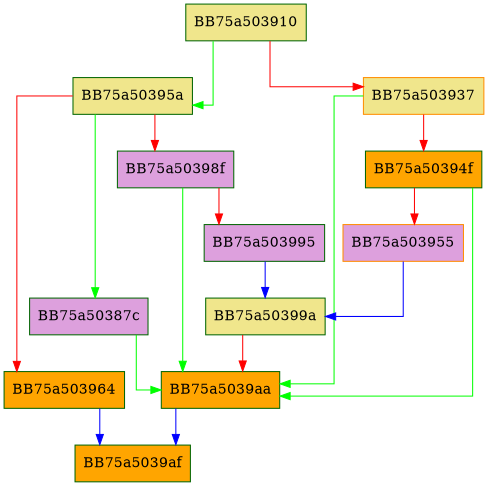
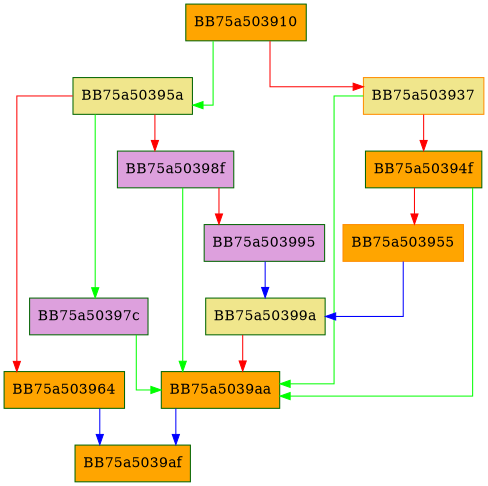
(246, 22) -> (246, 22)
(403, 243) -> (403, 243)
(89, 316) -> (89, 316)
